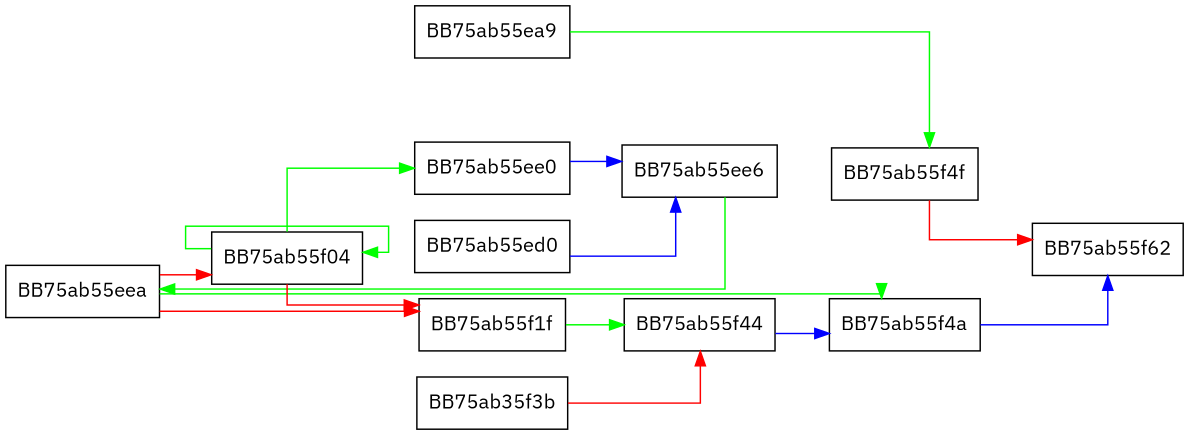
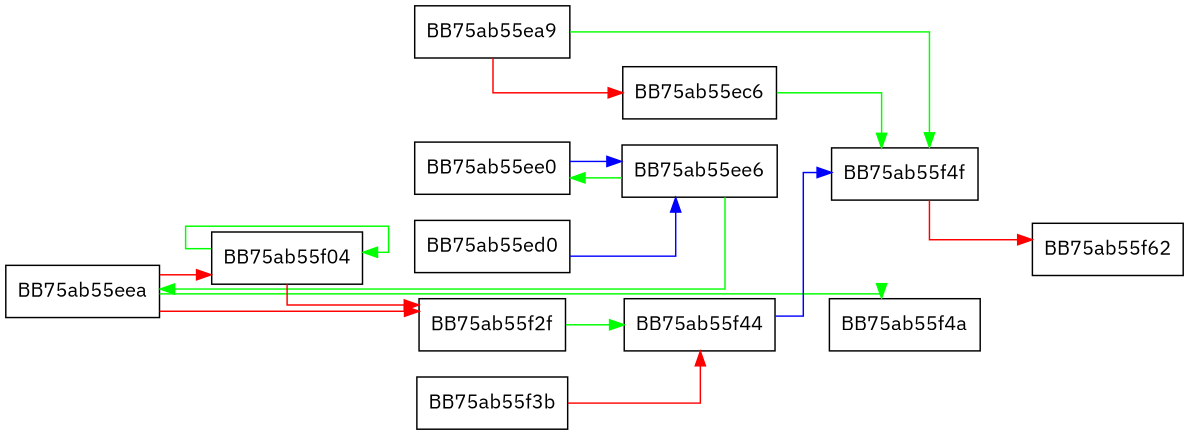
none -> (700, 93)
(312, 168) -> (603, 178)
(492, 325) -> (492, 325)
(1061, 325) -> none
(795, 334) -> (803, 251)
(492, 403) -> (492, 403)
